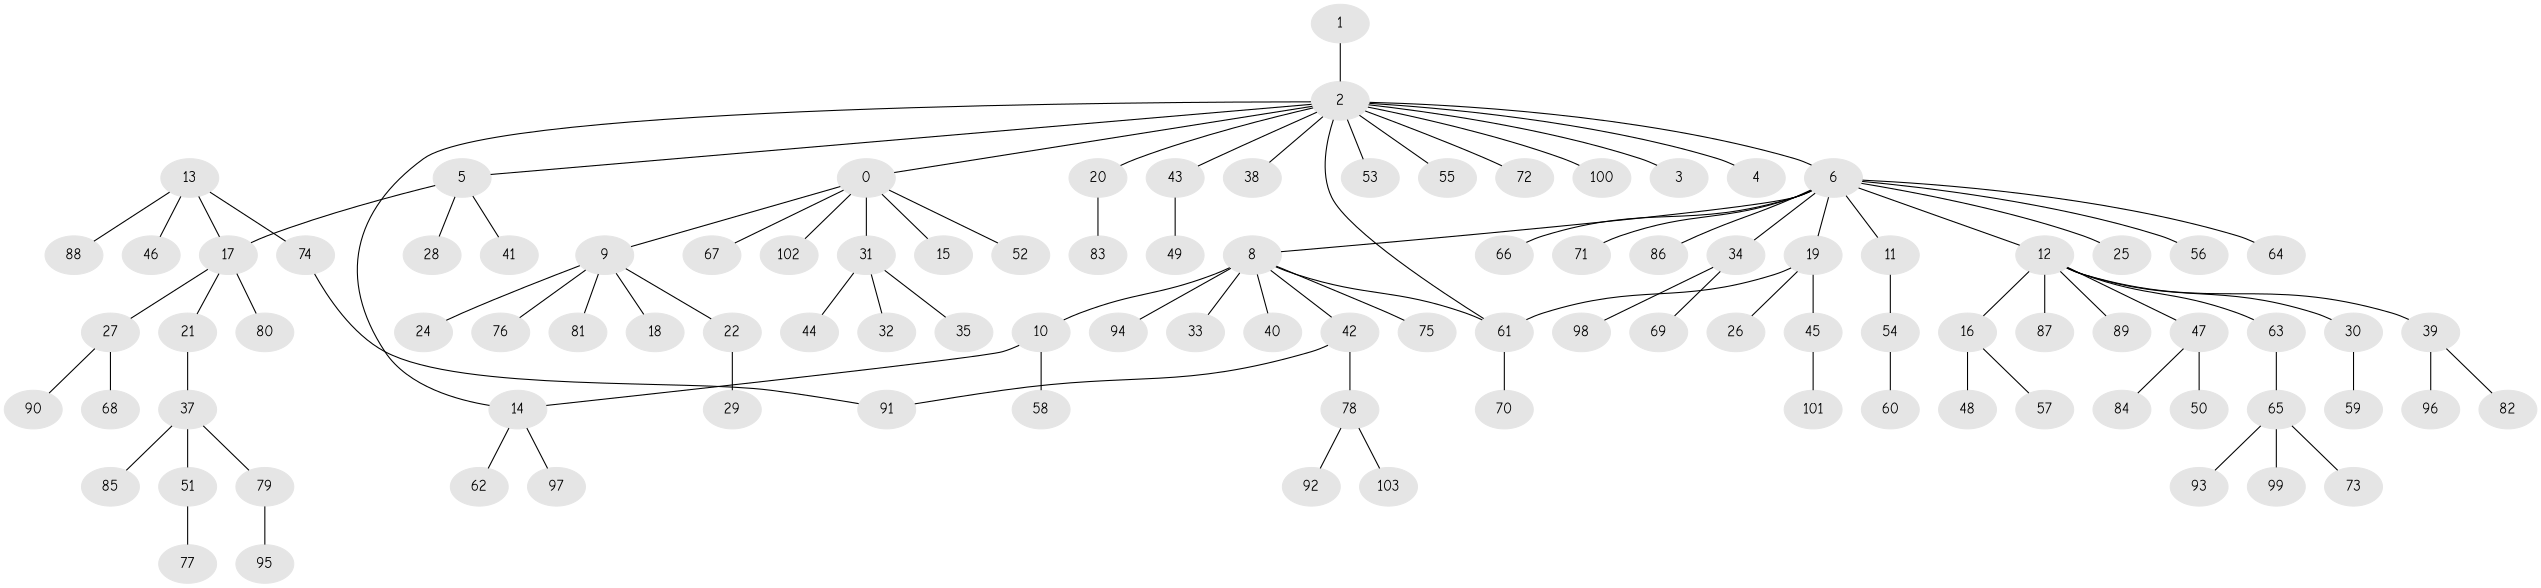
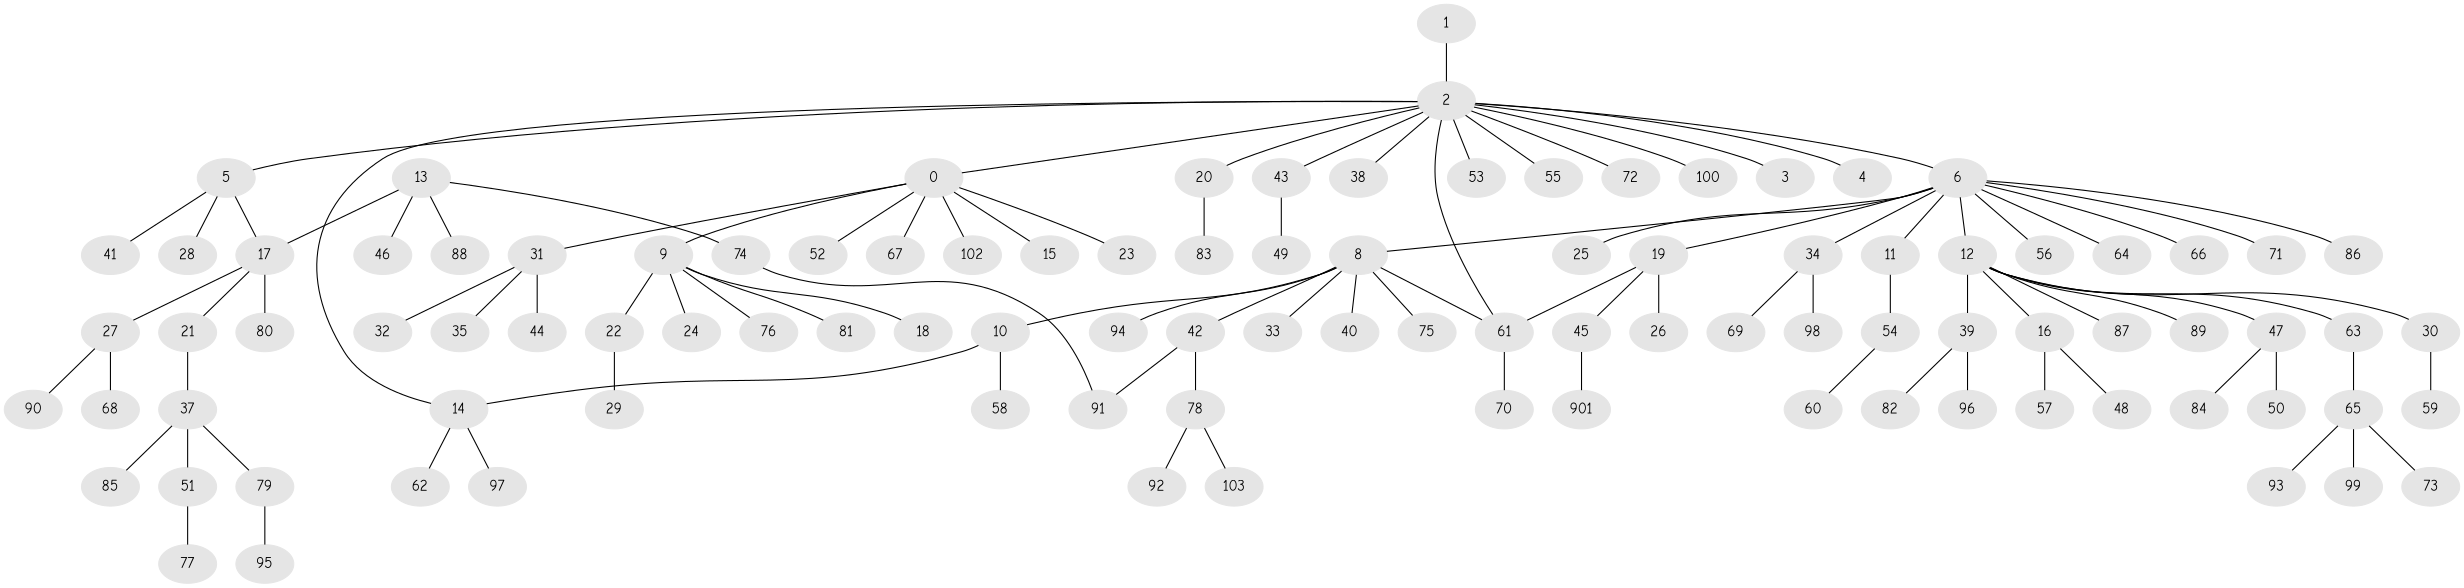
none -> (1127, 255)
(1813, 410) -> (1582, 410)
